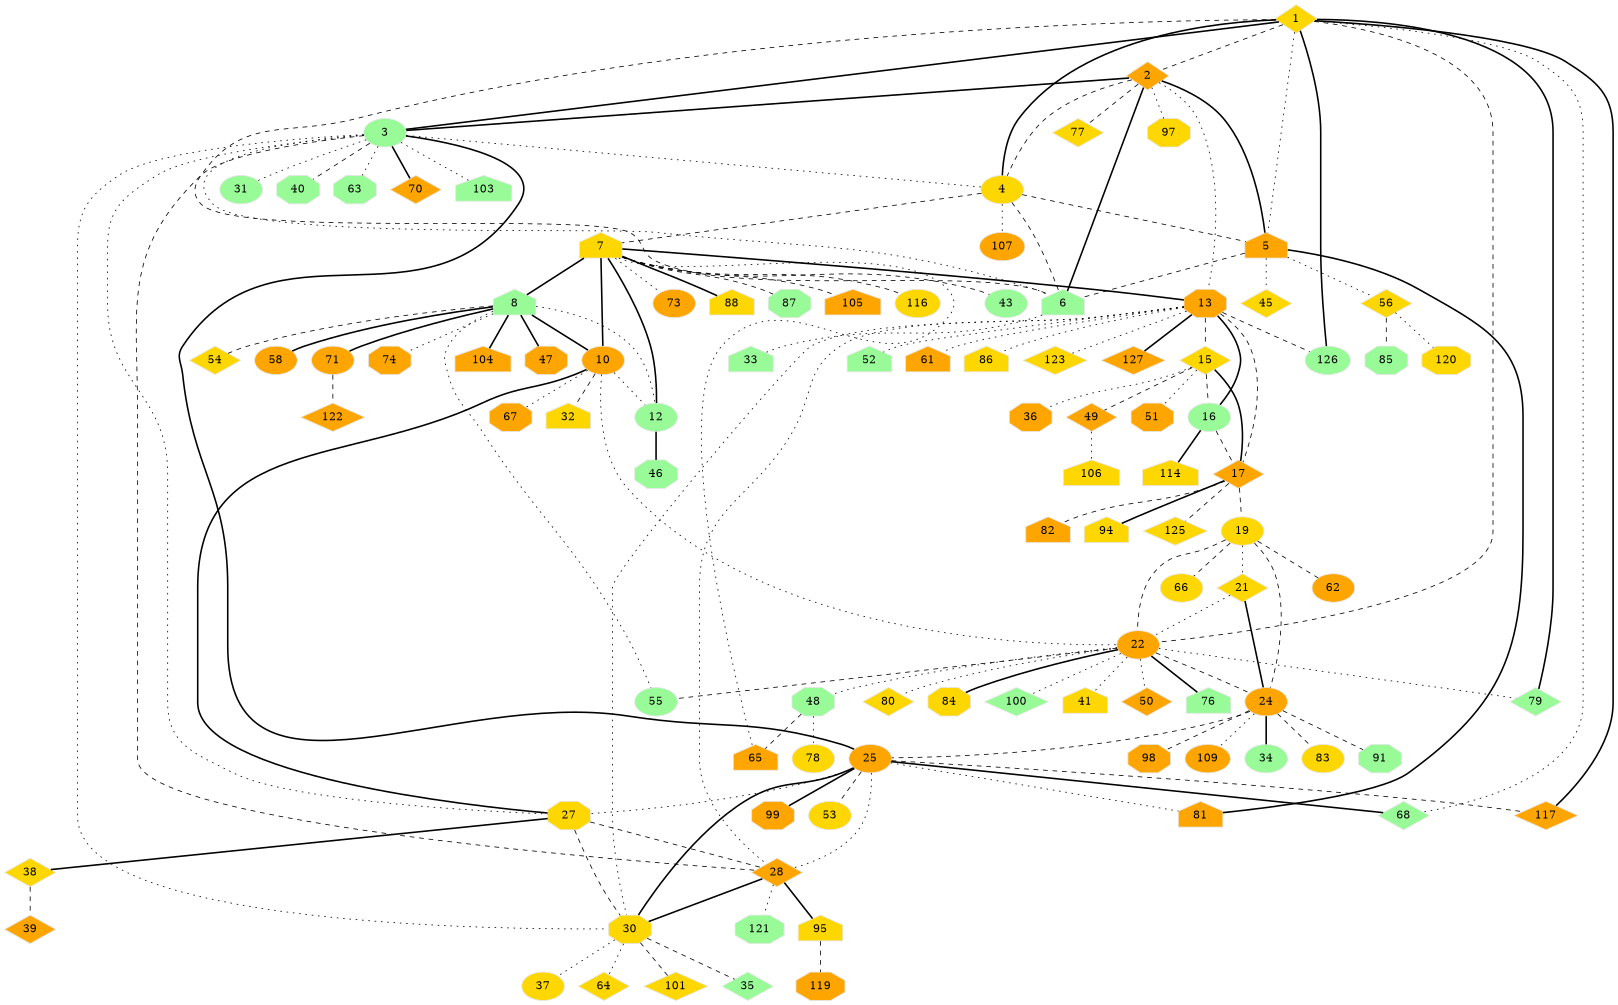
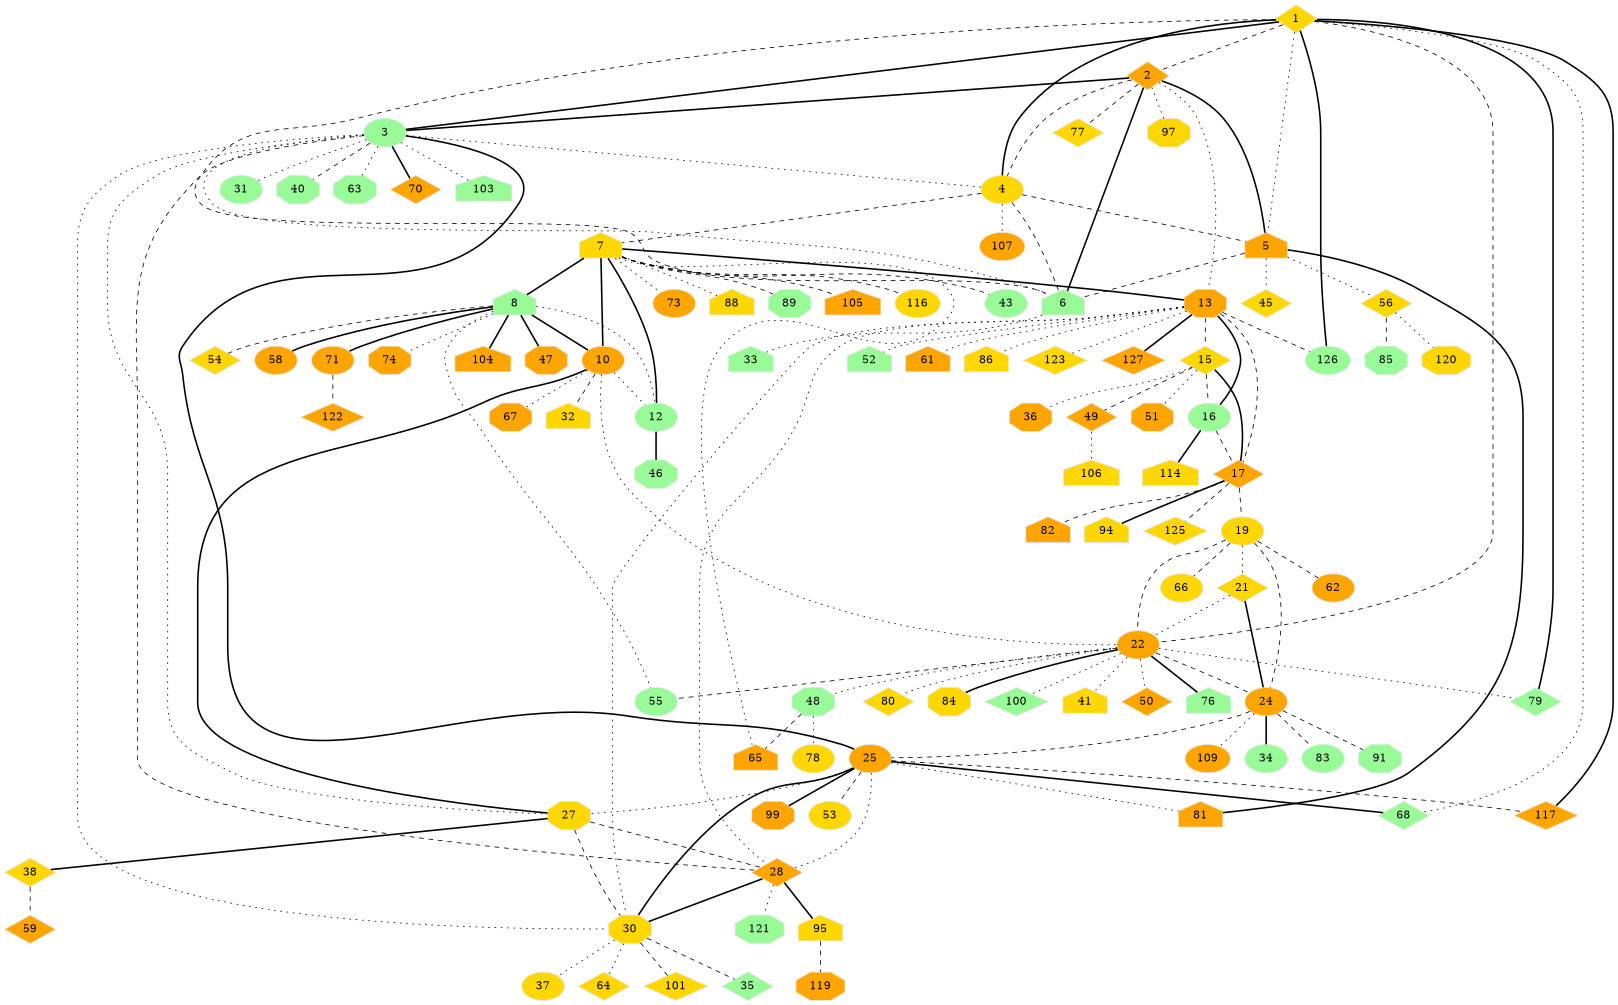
(670, 276) -> (670, 276)
(790, 303) -> (790, 303)
(1149, 759) -> none
(1323, 759) -> (1323, 759)
(30, 929) -> (30, 929)
